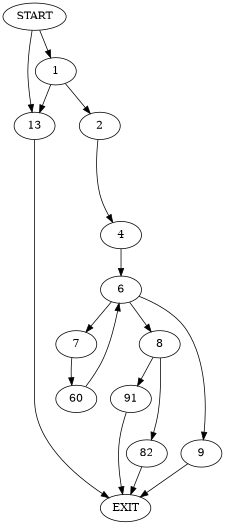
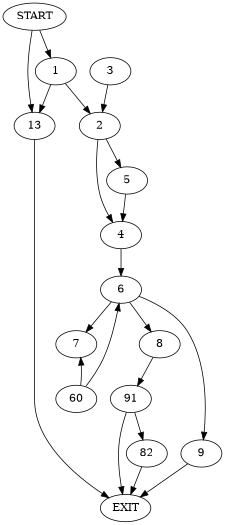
none -> (110, 71)
none -> (127, 180)
(71, 368) -> (81, 375)
(160, 396) -> (138, 423)
